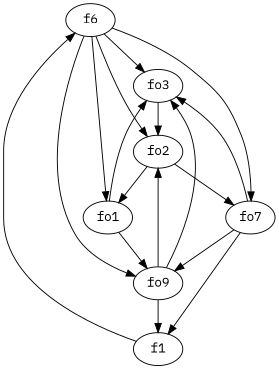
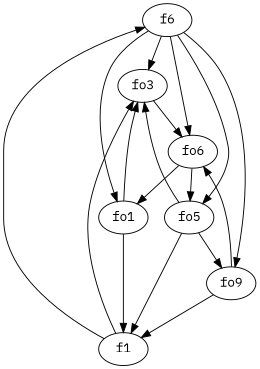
(158, 152) -> (193, 152)
(194, 188) -> (88, 219)
(250, 218) -> (189, 218)
(130, 247) -> (123, 279)
